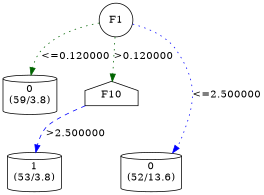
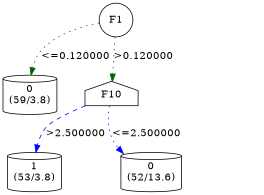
(188, 73) -> (109, 128)
